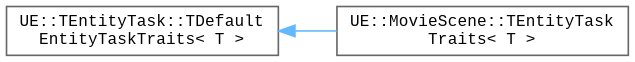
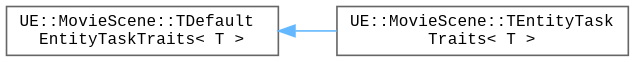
(142, 31) -> (142, 31)
